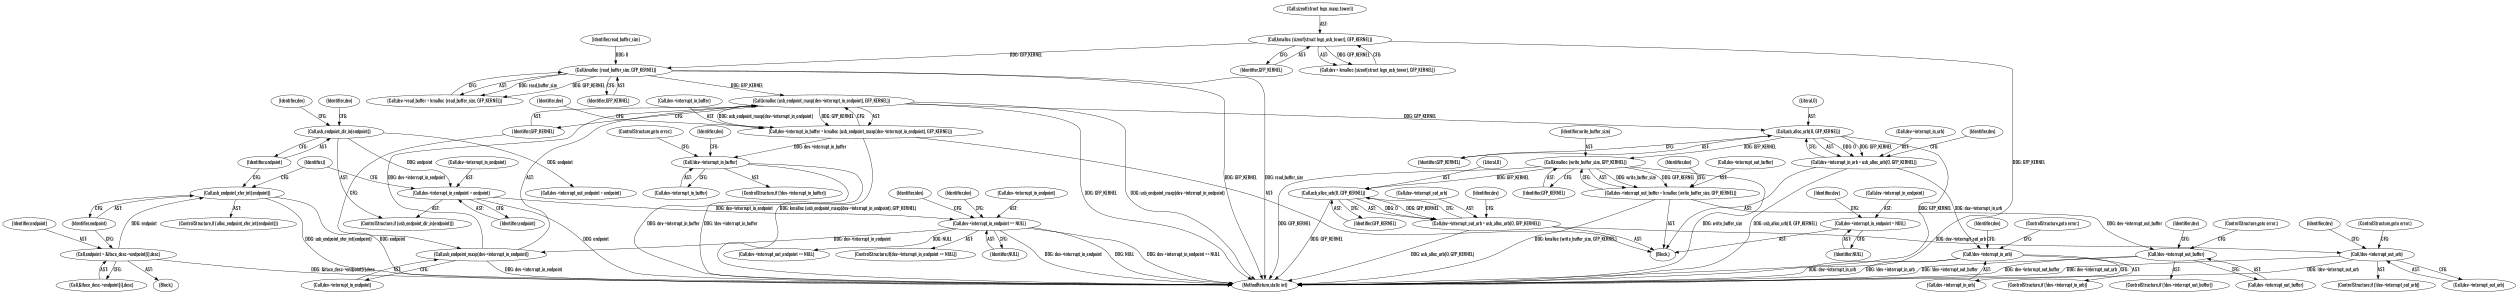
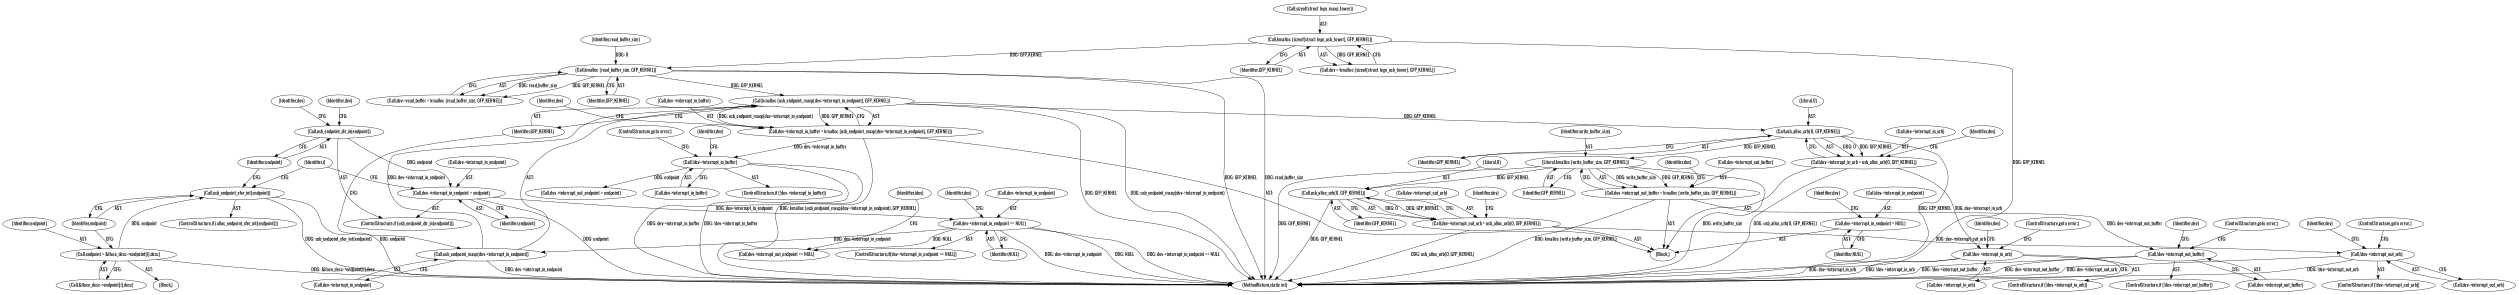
(477, 144) -> (647, 177)
(1586, 163) -> (1586, 163)
(947, 208) -> (879, 232)
